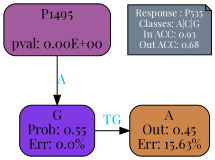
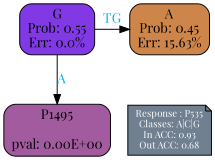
(57, 75) -> (57, 75)
(170, 131) -> (170, 29)
